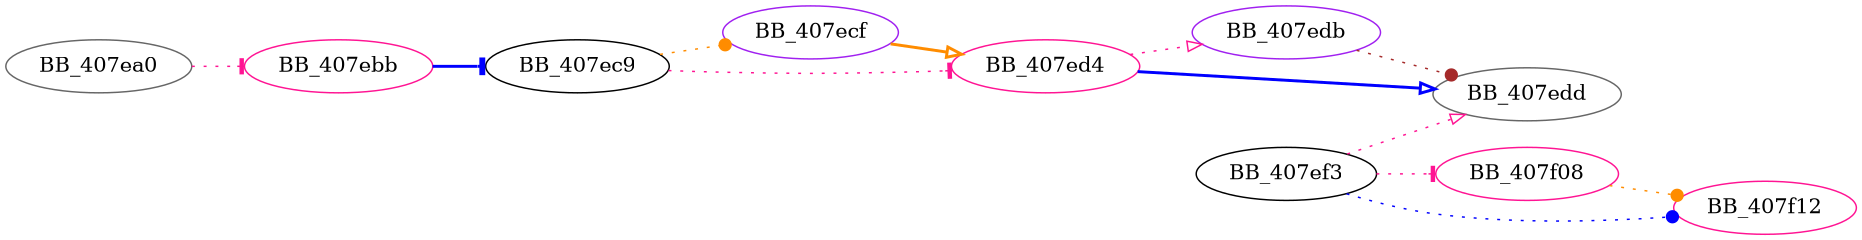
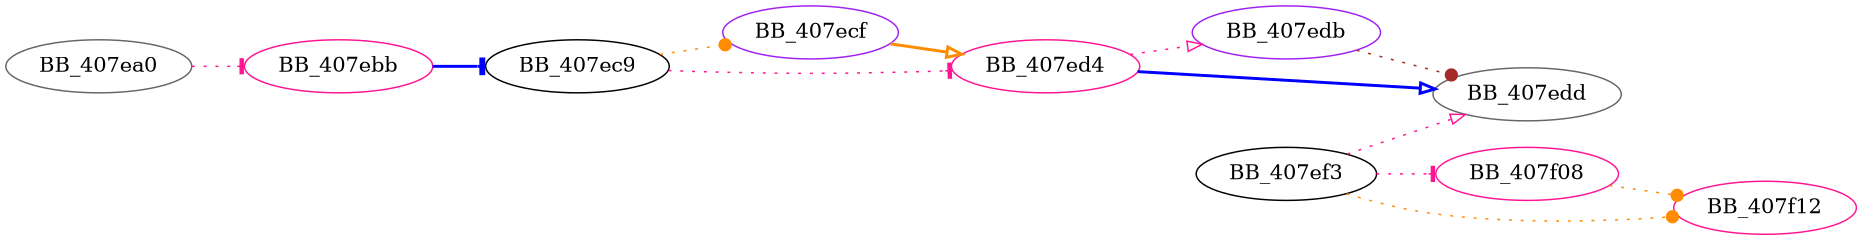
(1505, 220) -> (1505, 220)
